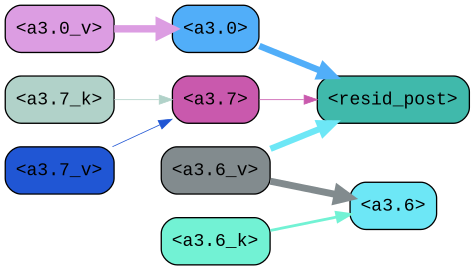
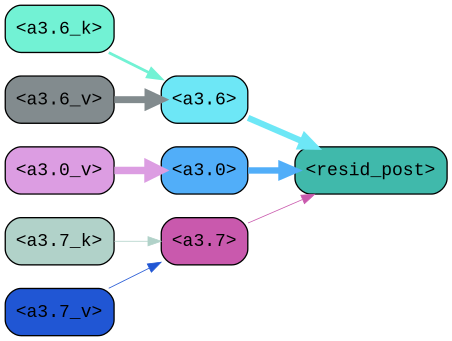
(296, 139) -> (275, 130)
